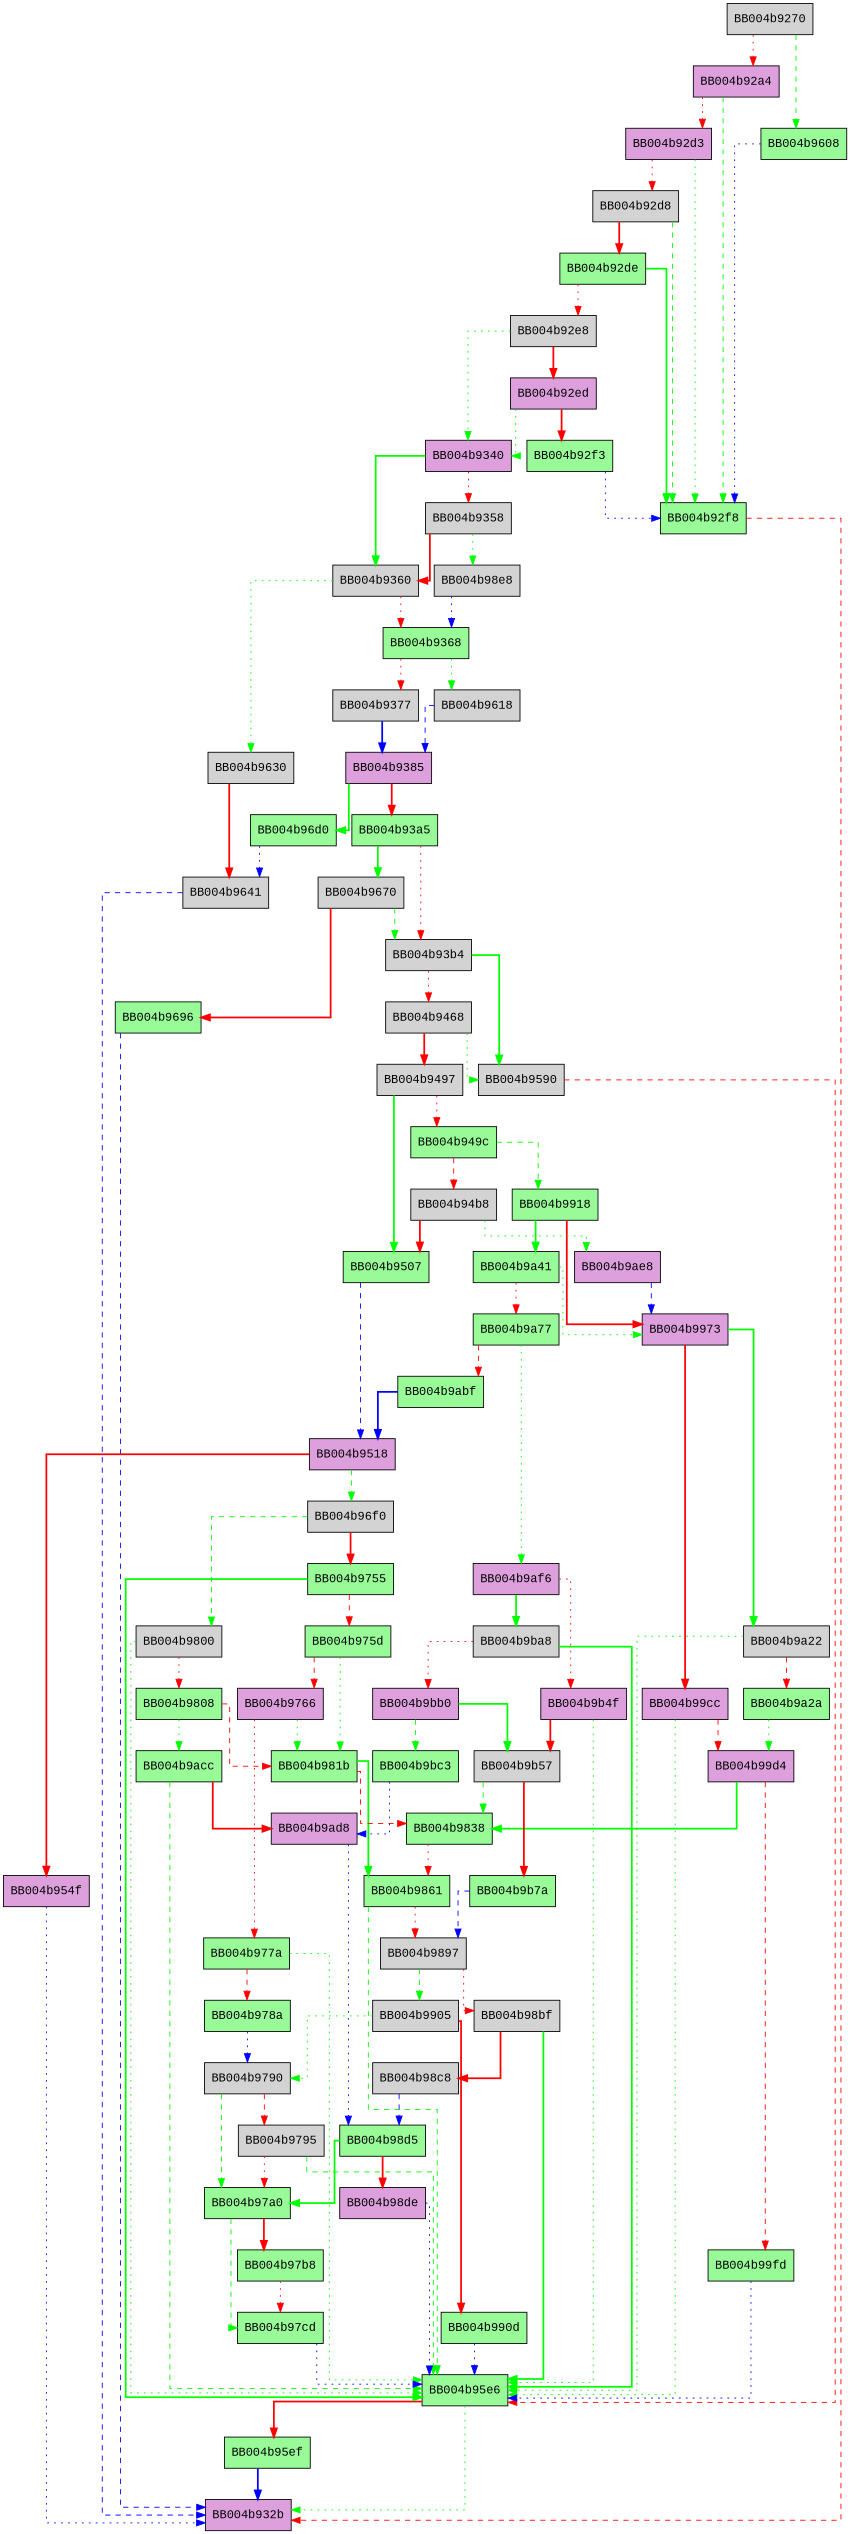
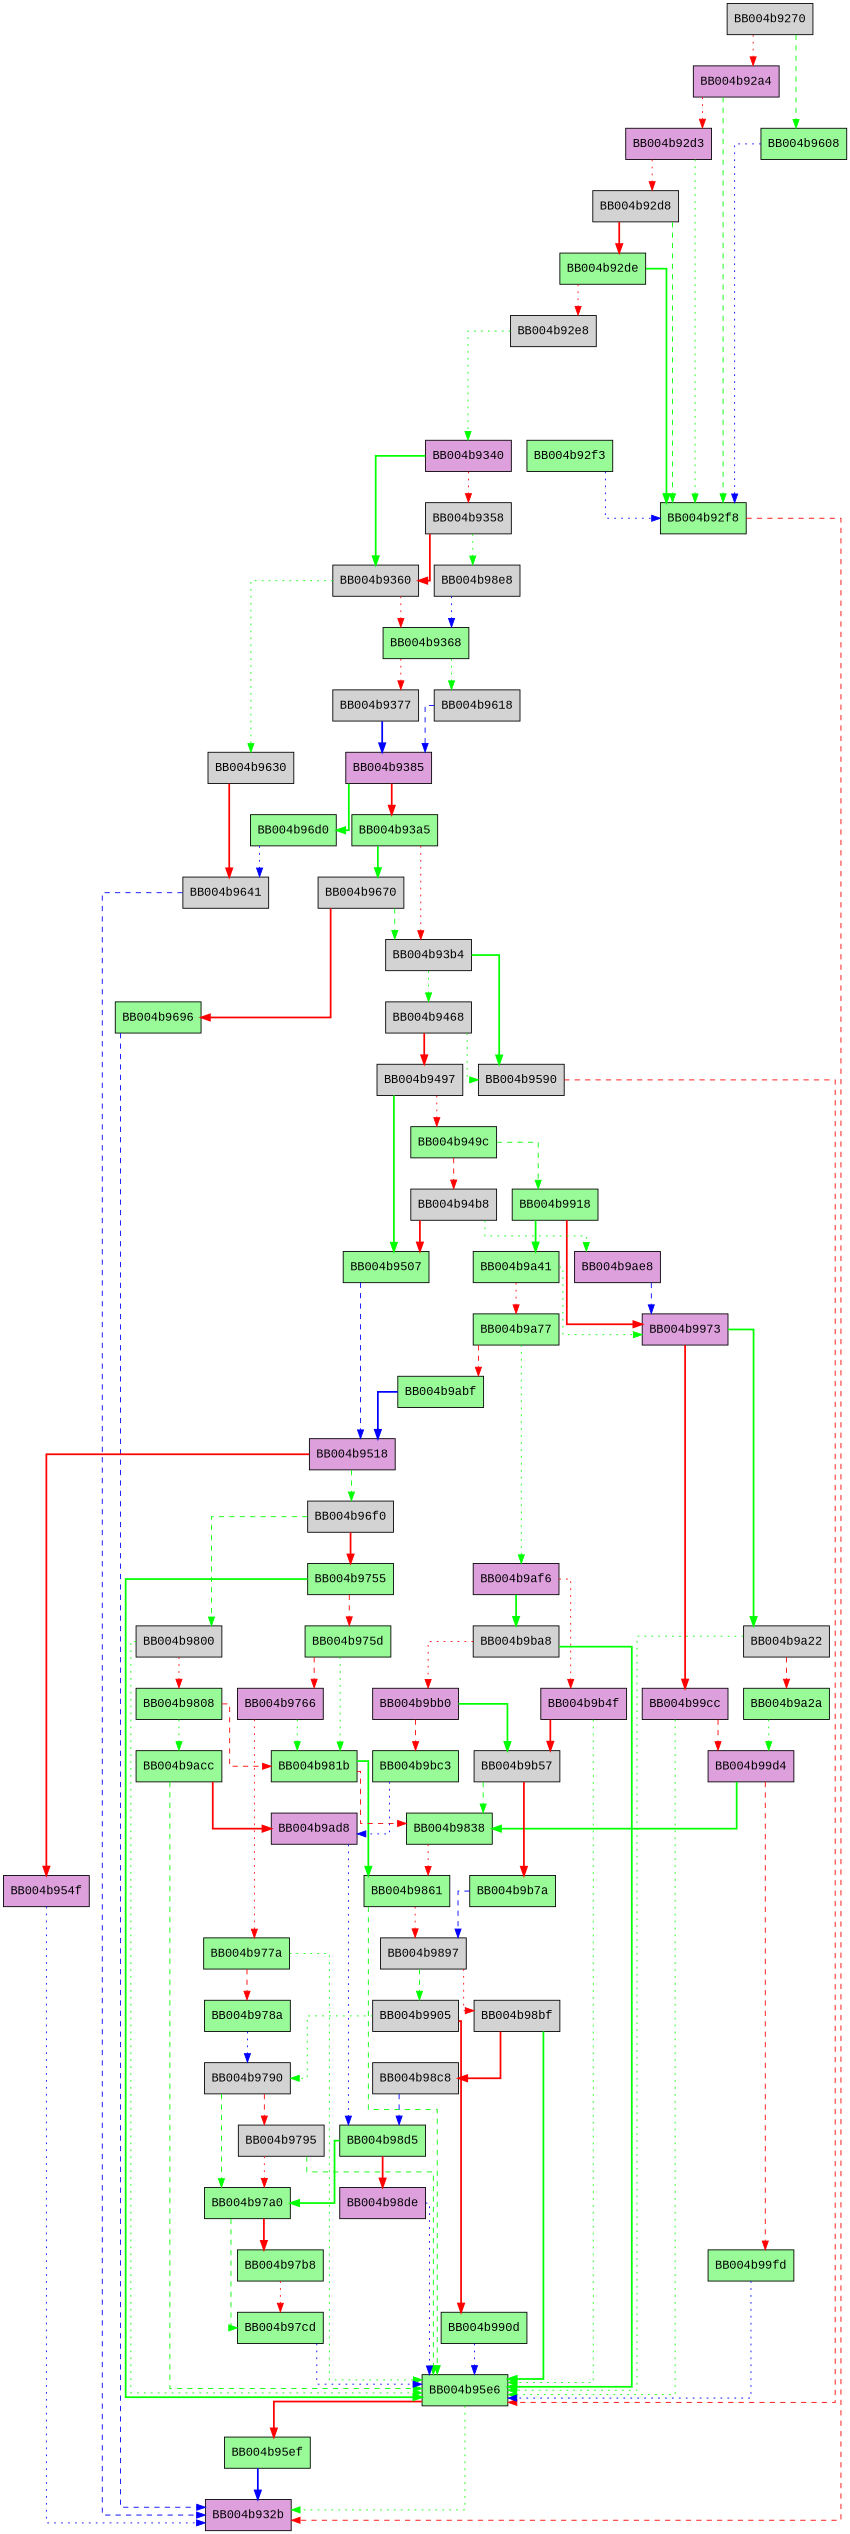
(553, 393) -> none
(429, 982) -> (429, 982)
(416, 1731) -> (416, 1731)
